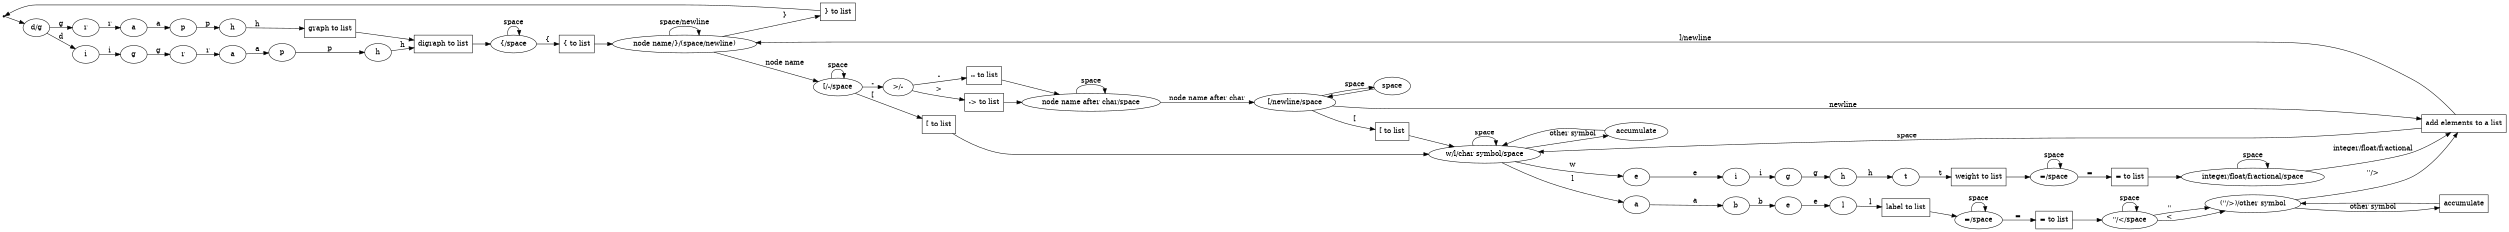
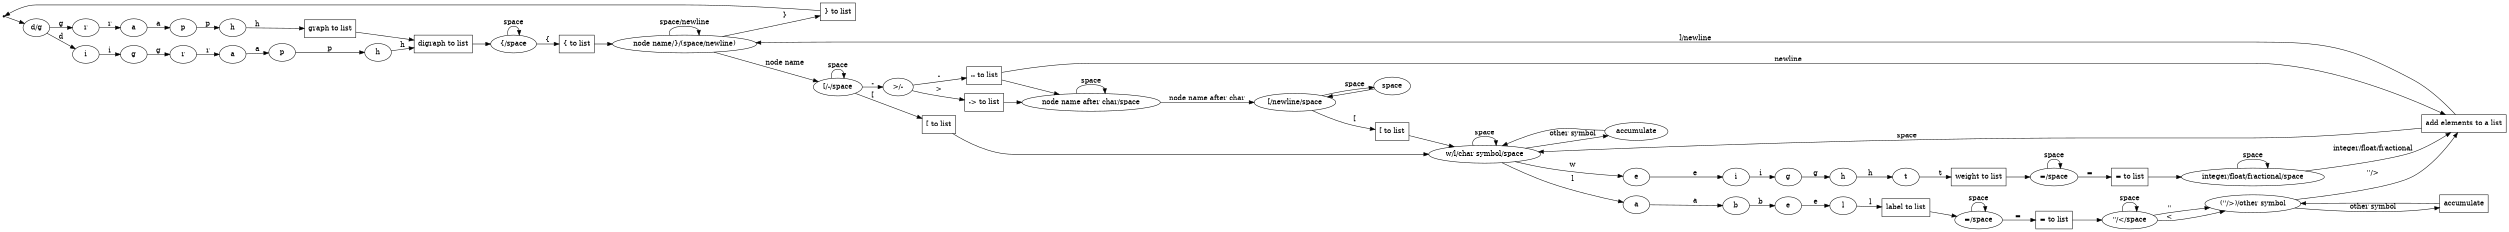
(1875, 109) -> (1725, 63)
